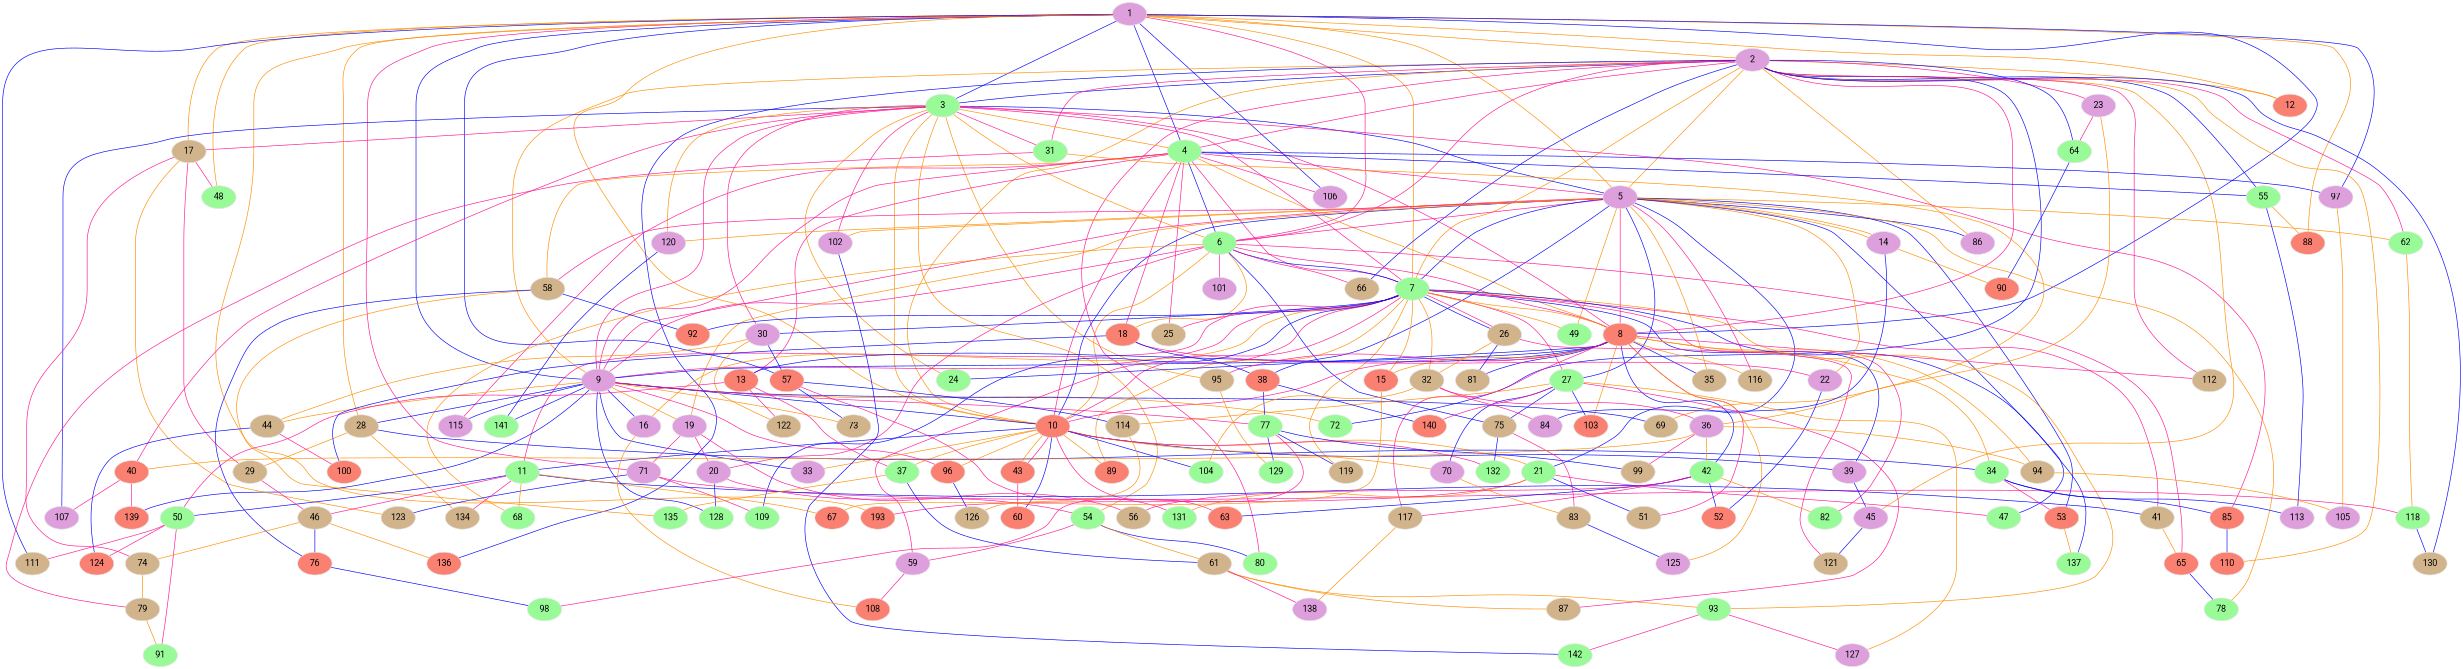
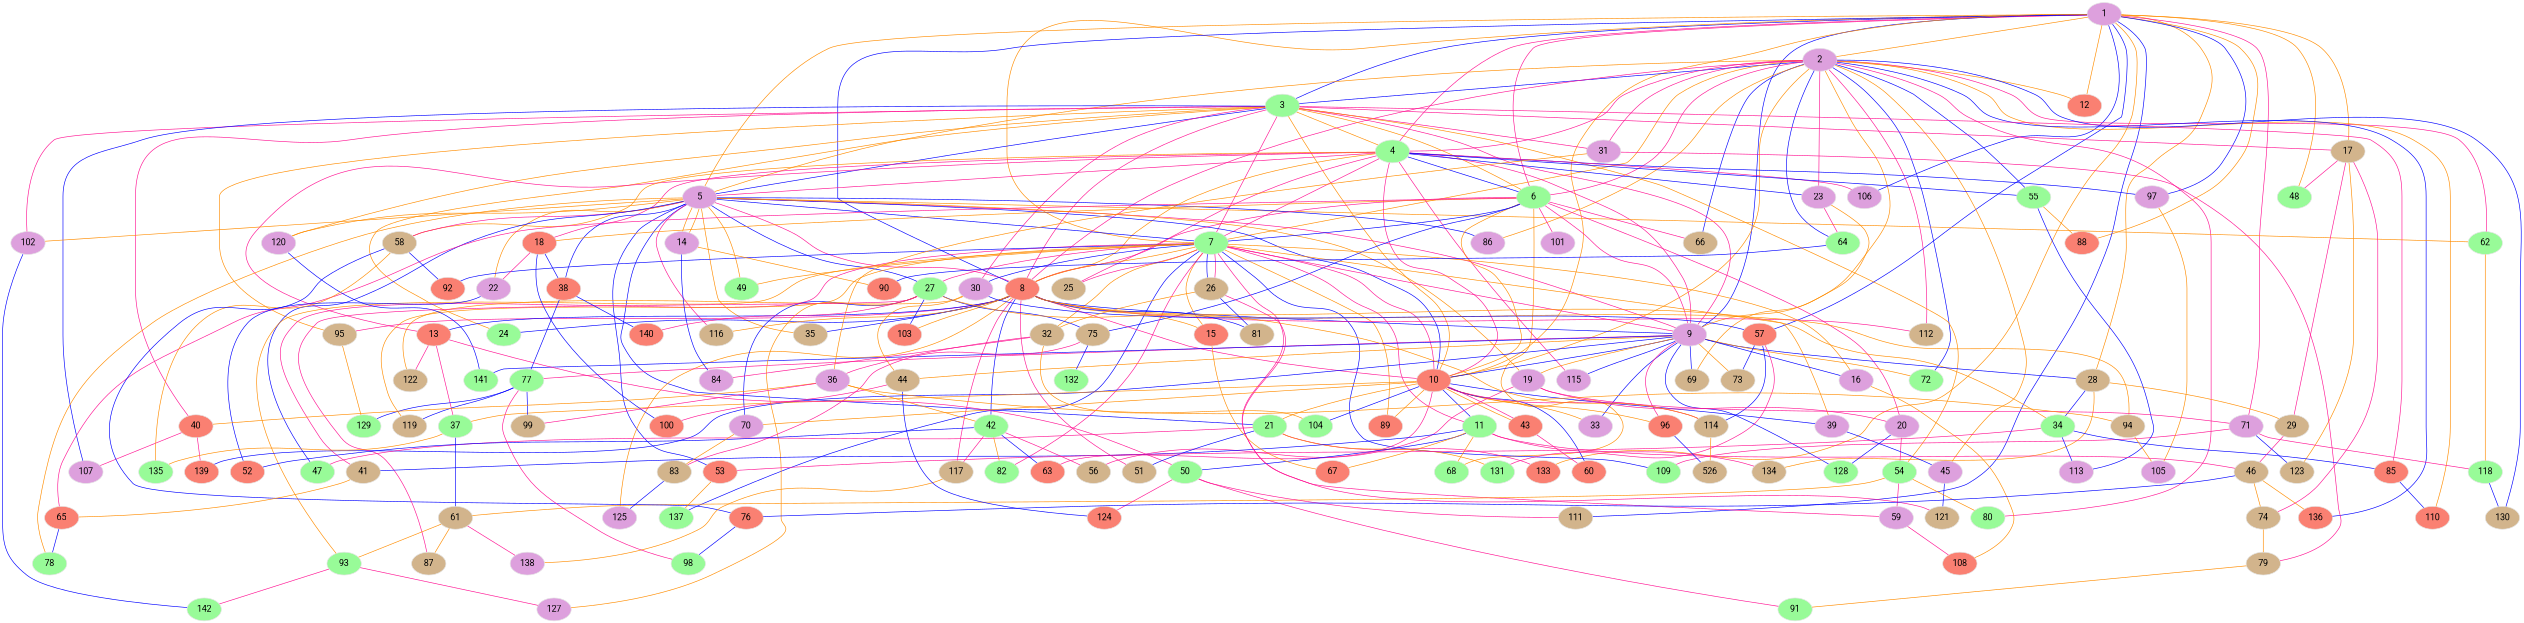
(1161, 91) -> (1545, 41)
(1050, 151) -> (1604, 151)
none -> (1606, 174)
(1420, 220) -> none
(1648, 326) -> (1556, 291)
(1275, 443) -> (1573, 402)
(878, 518) -> (1543, 472)
(972, 518) -> (1710, 472)
(1174, 541) -> (1930, 488)
